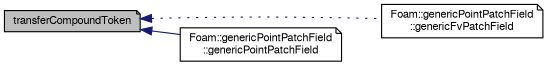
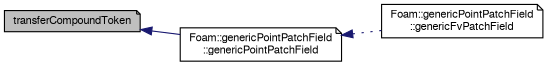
(266, 17) -> (367, 32)
